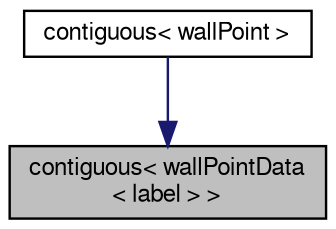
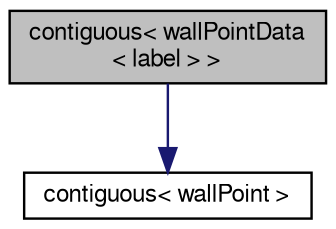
(168, 89) -> (168, 116)
